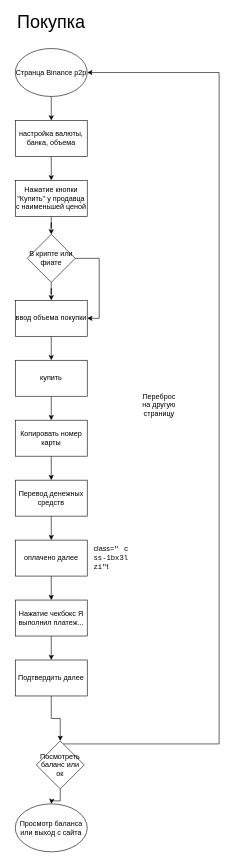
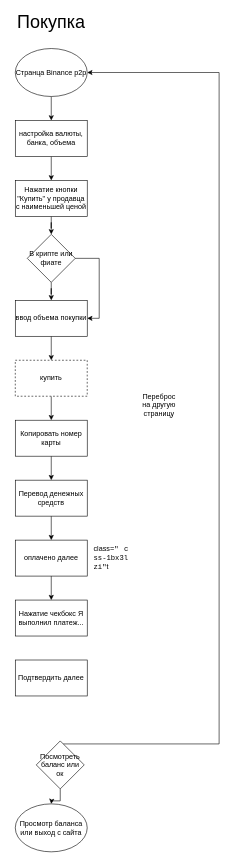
(51, 378) -> (51, 378)
(51, 654) -> none
(54, 719) -> none
